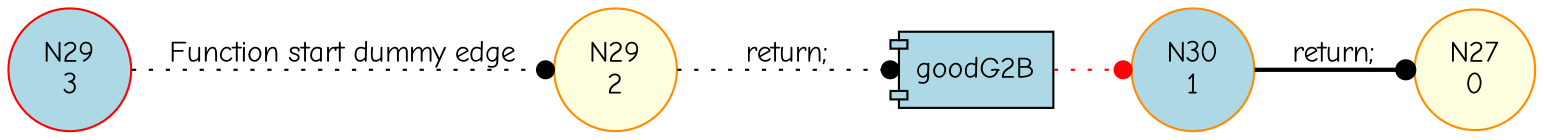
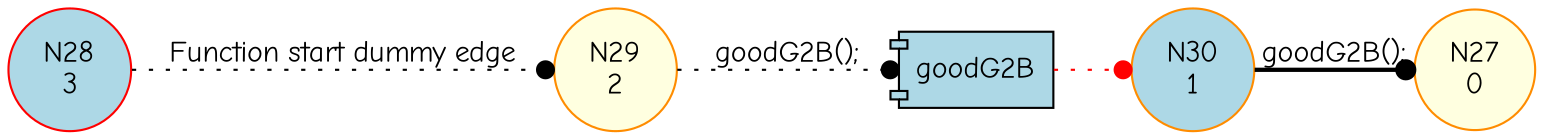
(788, 54) -> (788, 54)
(1335, 54) -> (1335, 54)
(70, 70) -> (70, 70)
